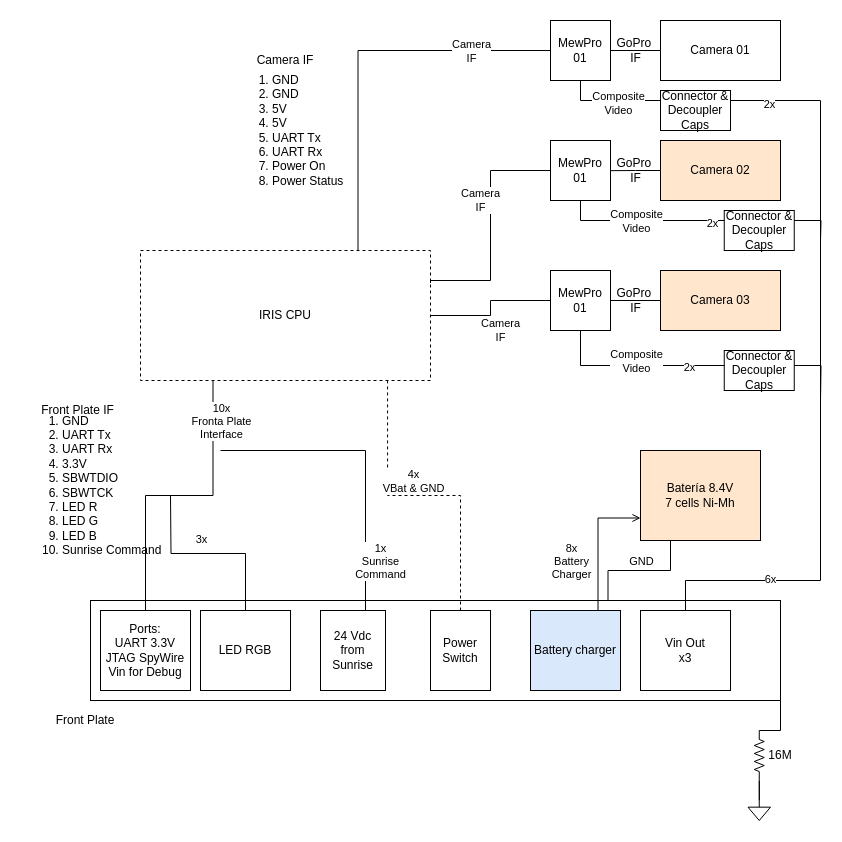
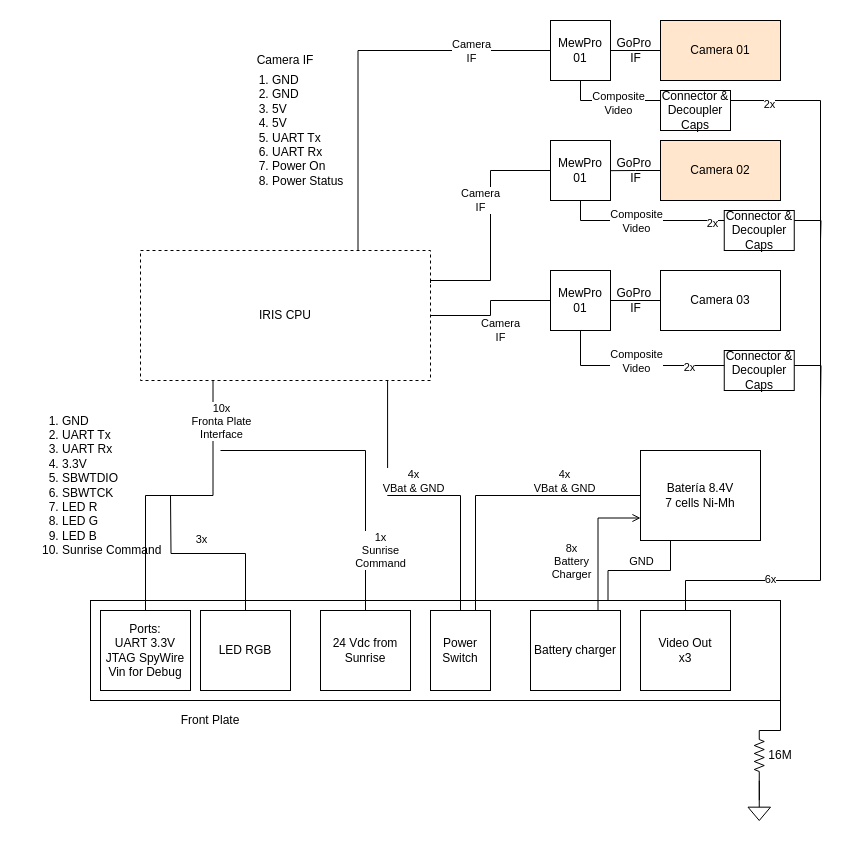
(721, 51) -> (721, 51)
(721, 301) -> (721, 301)
(78, 411) -> none
none -> (501, 496)
(701, 496) -> (701, 496)
(461, 516) -> (461, 516)
(353, 651) -> (366, 651)
(576, 651) -> (576, 651)
(686, 651) -> (686, 651)
(86, 721) -> (211, 721)
